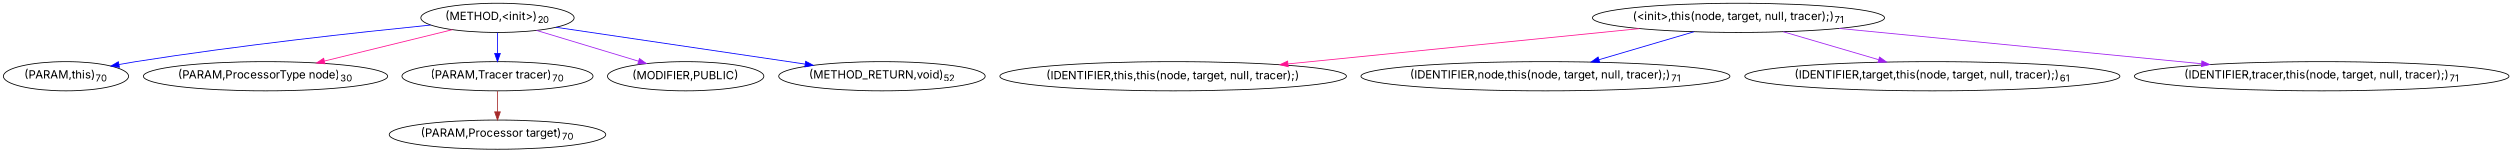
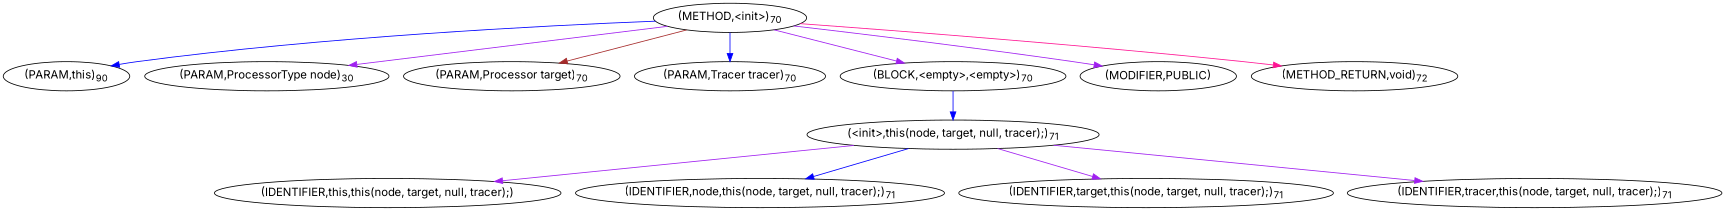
(544, 17) -> (776, 17)
(388, 45) -> (512, 45)
(681, 46) -> (1037, 42)
(1464, 46) -> (678, 163)
(102, 75) -> (102, 75)
(949, 75) -> (1422, 75)
(2065, 75) -> (1279, 192)
none -> (953, 76)
(497, 101) -> (627, 45)
